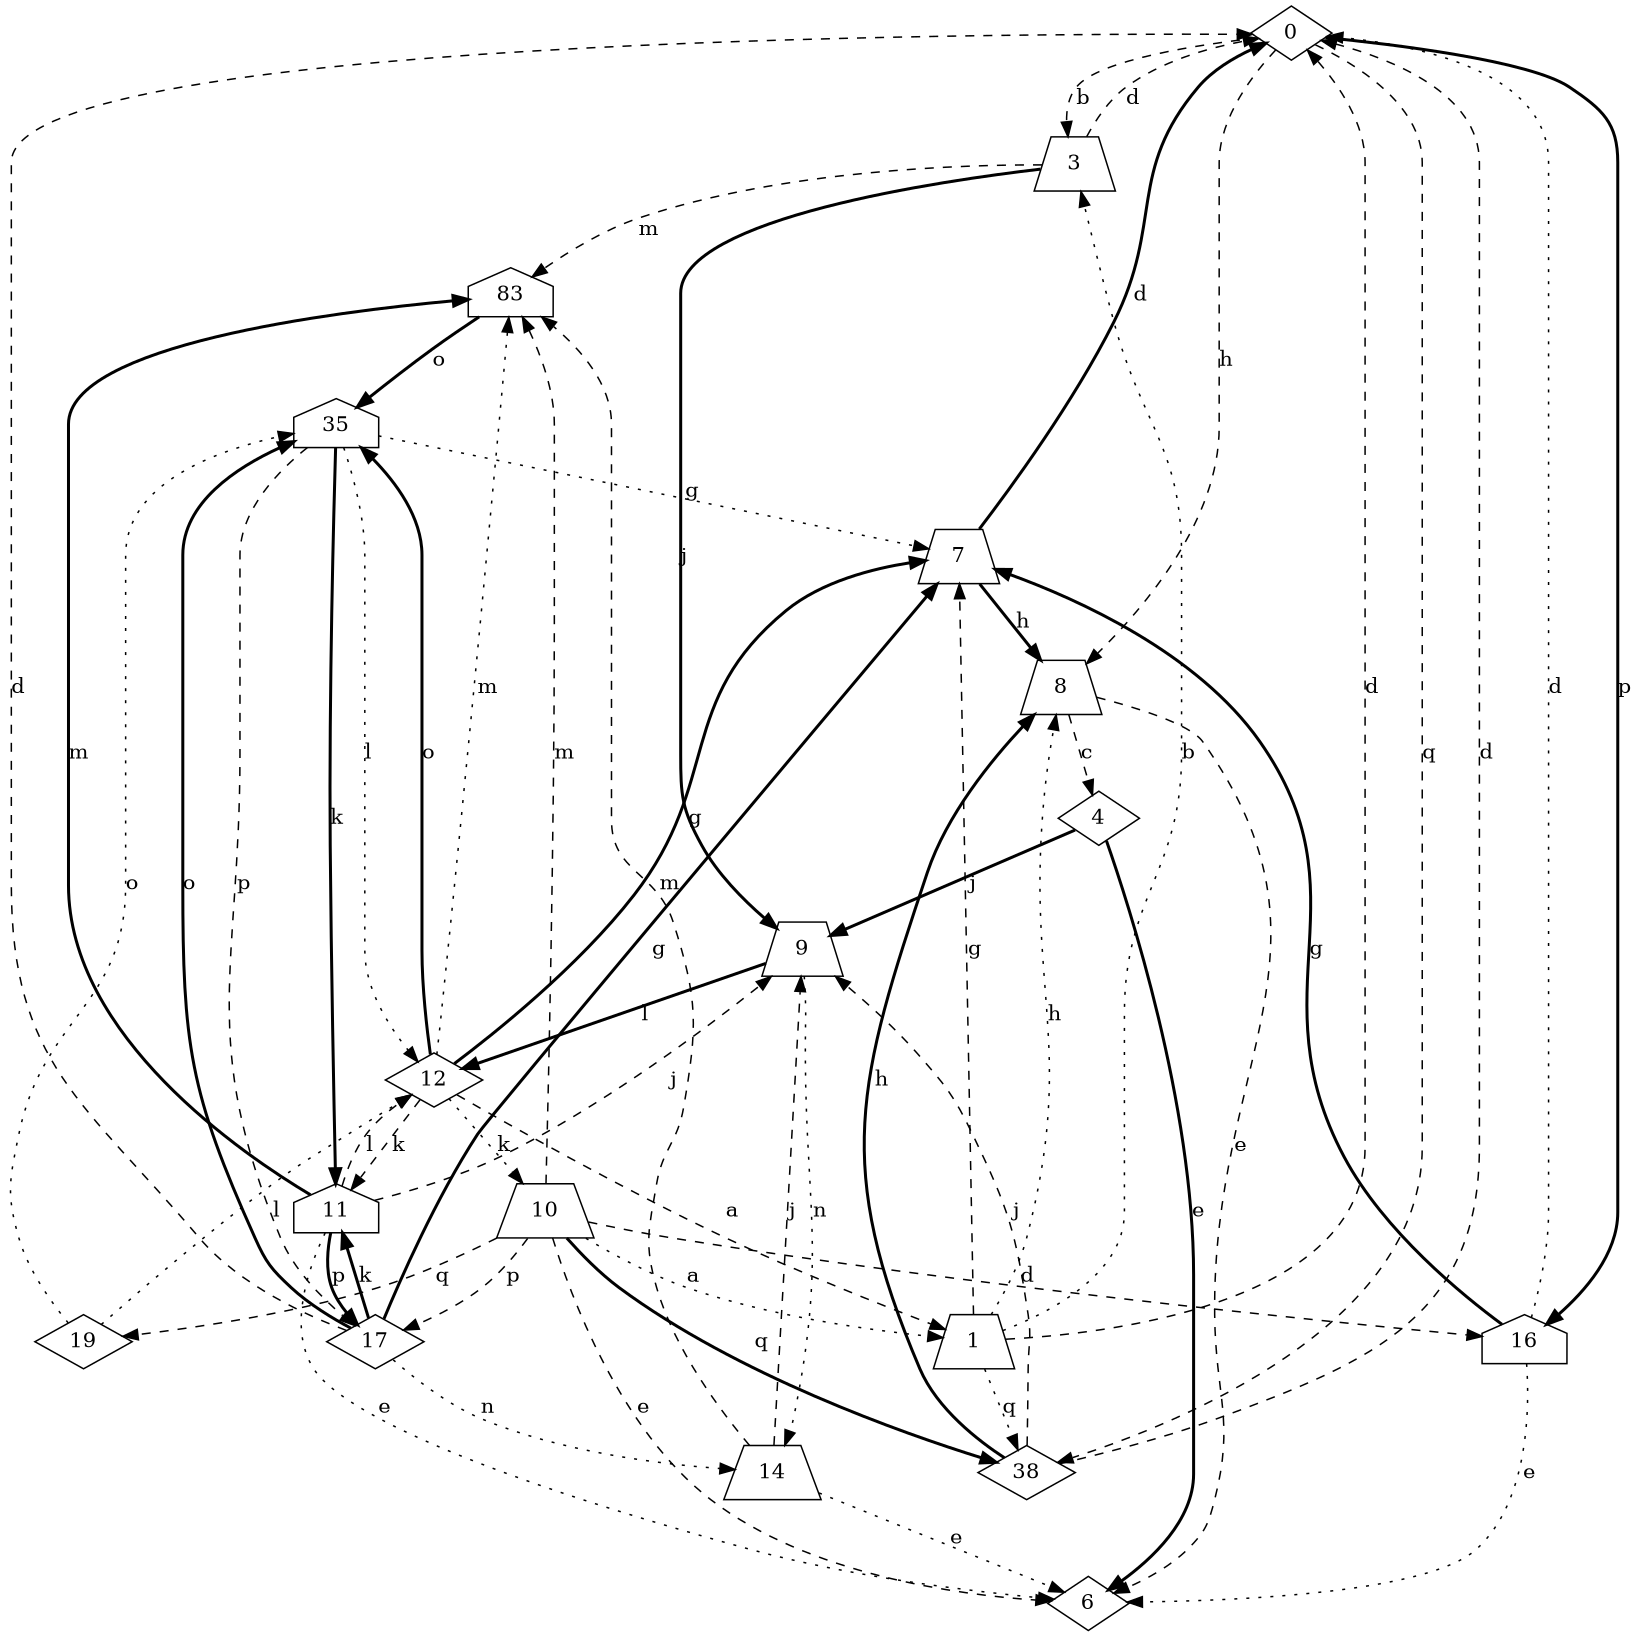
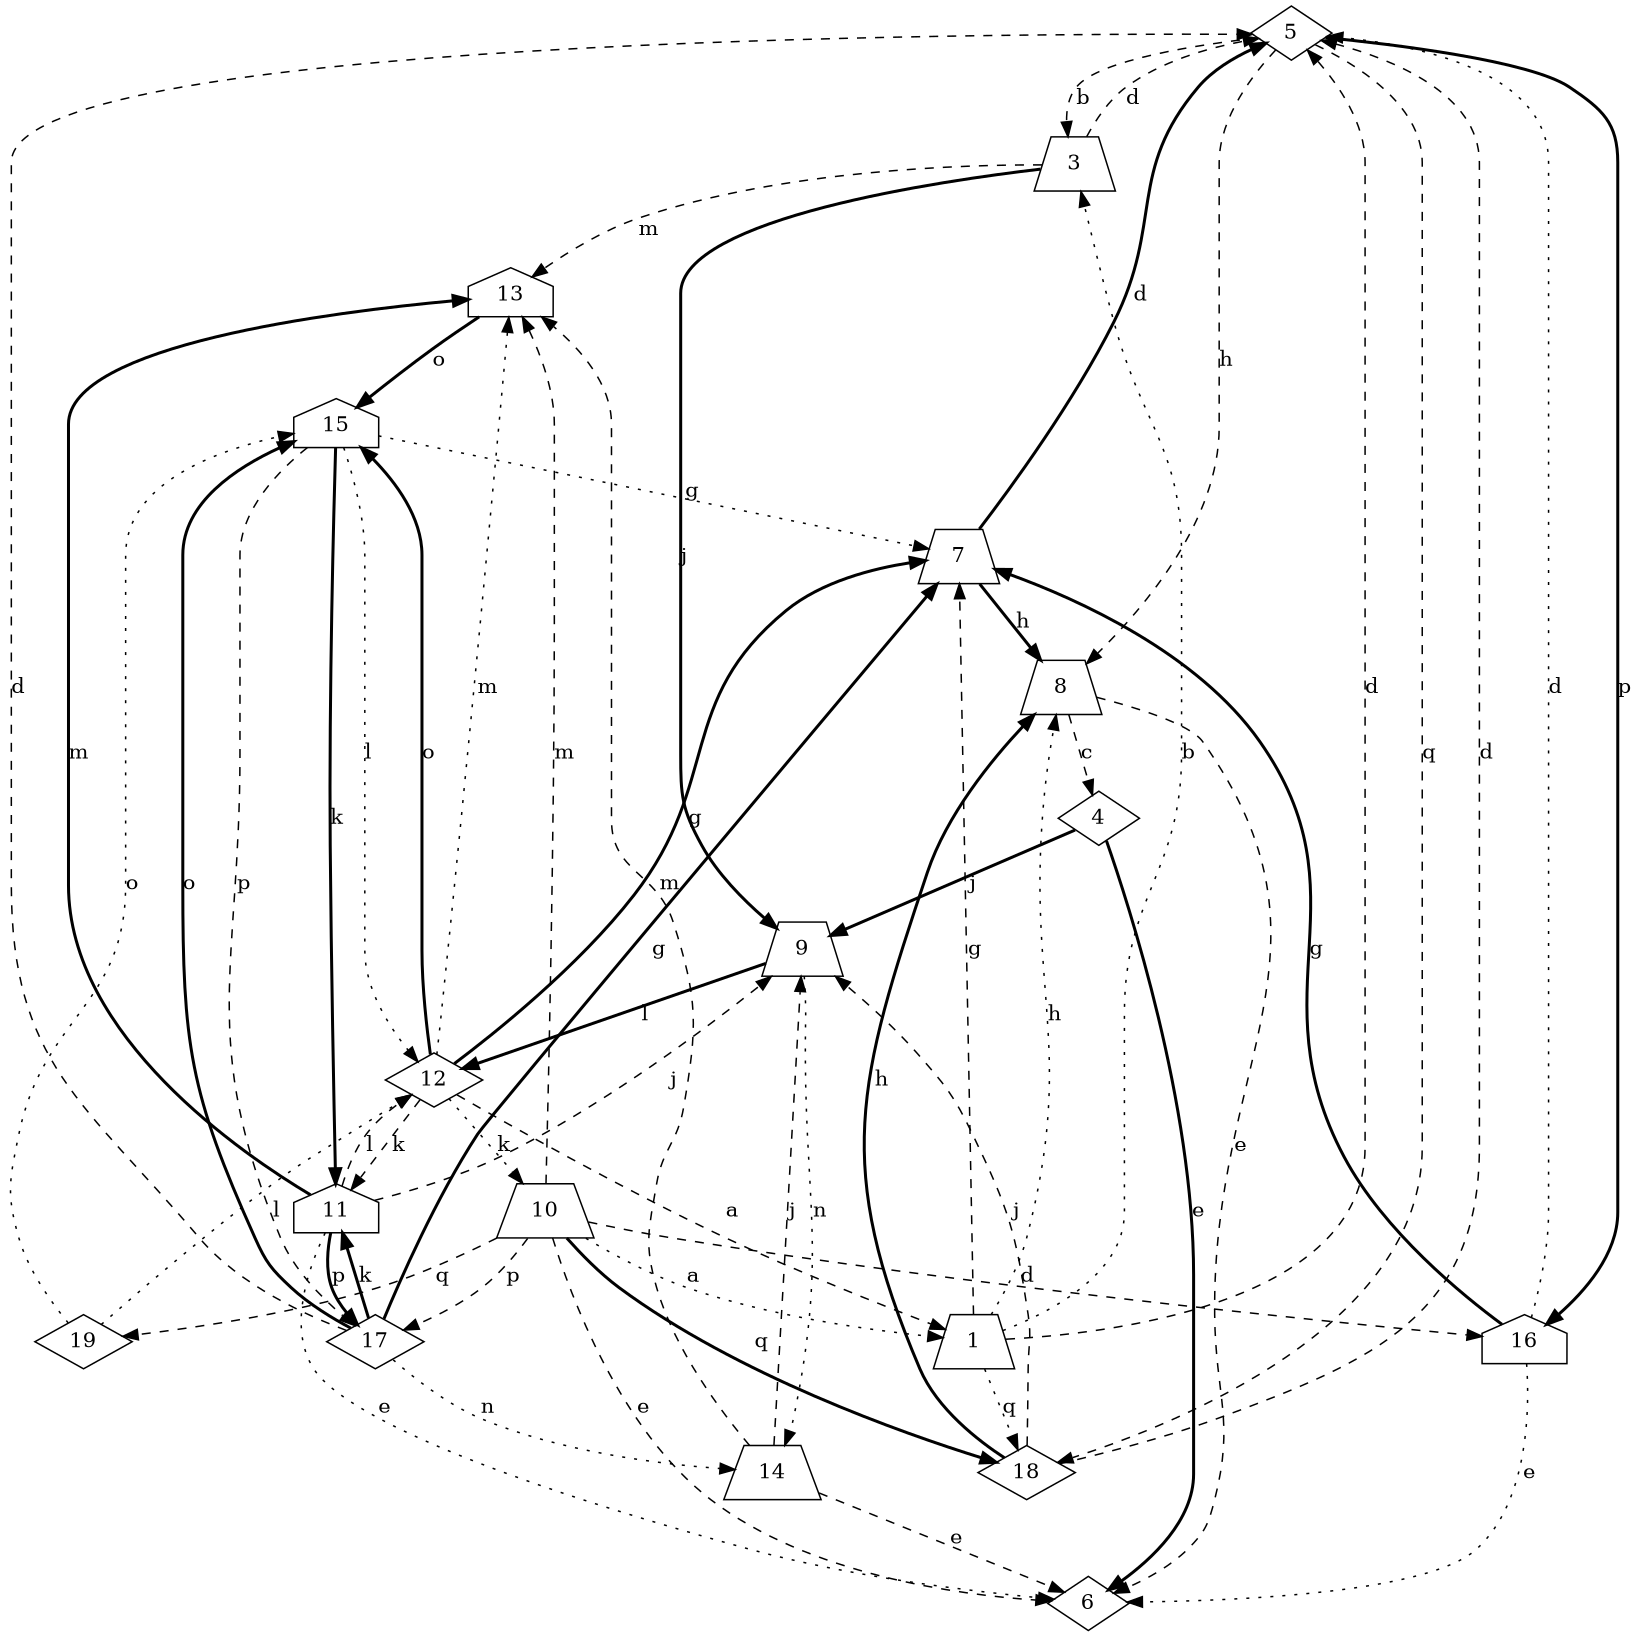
(1291, 33) -> (1291, 33)
(511, 295) -> (511, 295)
(336, 426) -> (336, 426)
(1027, 1473) -> (1027, 1473)
(935, 1540) -> (935, 1540)
